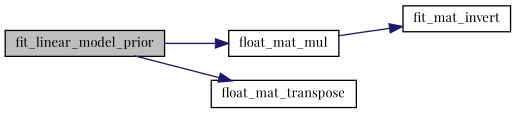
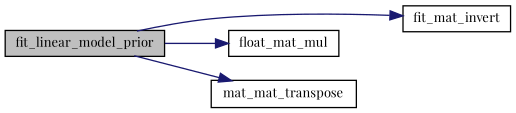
(364, 32) -> (263, 15)
(284, 94) -> (284, 94)
